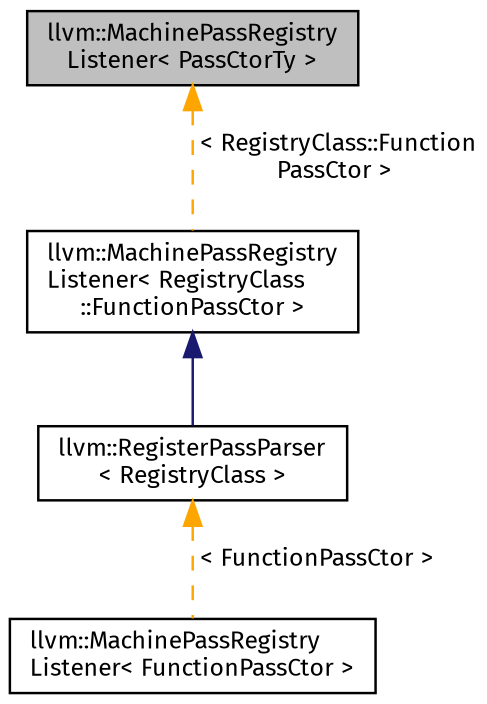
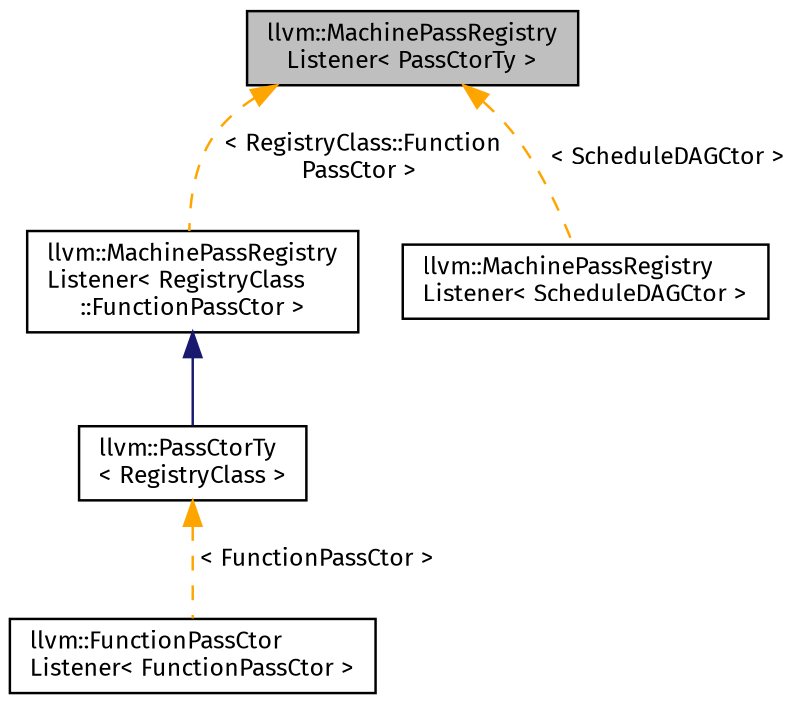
none -> (586, 282)
(193, 463) -> (193, 463)
(193, 656) -> (193, 656)
